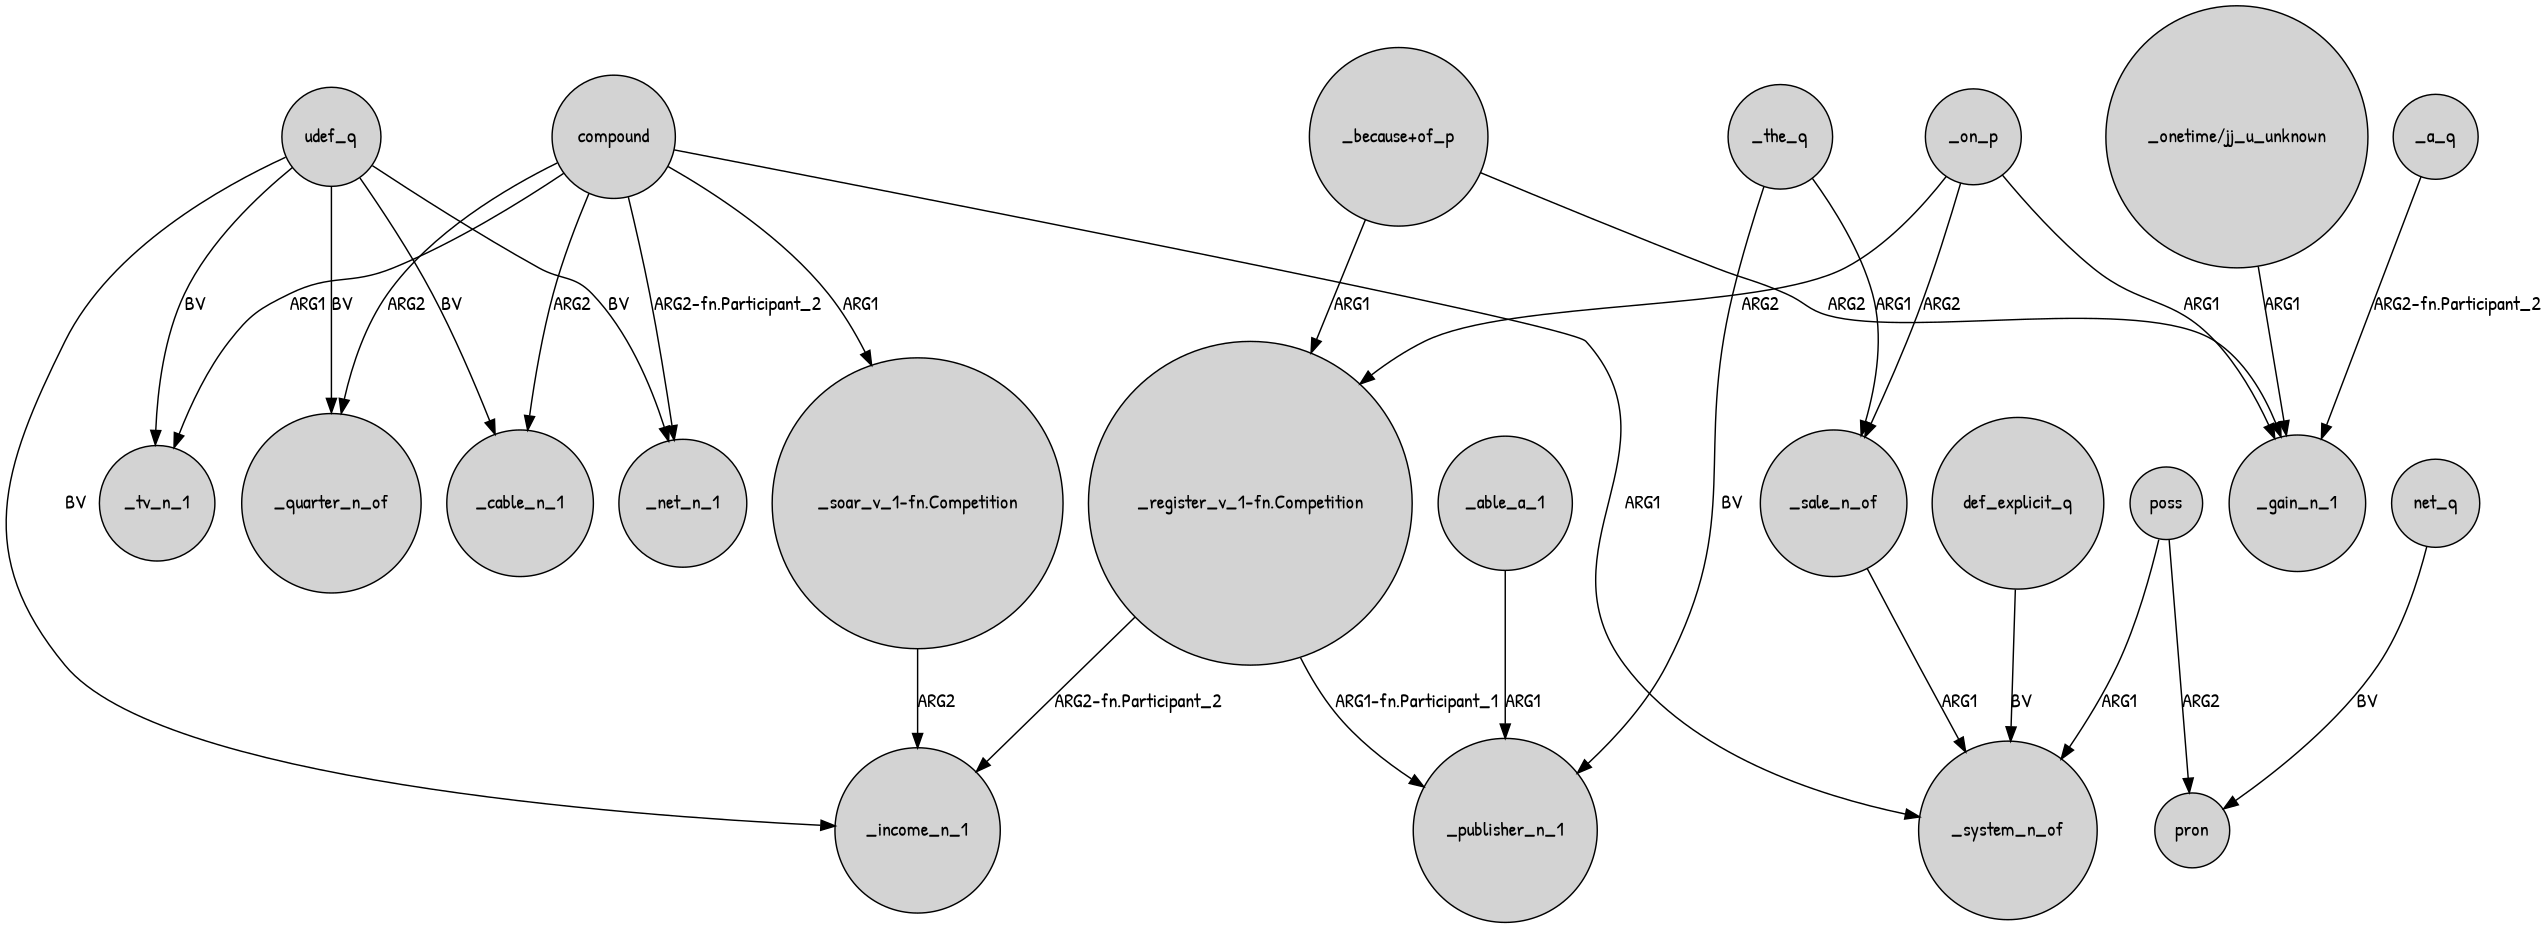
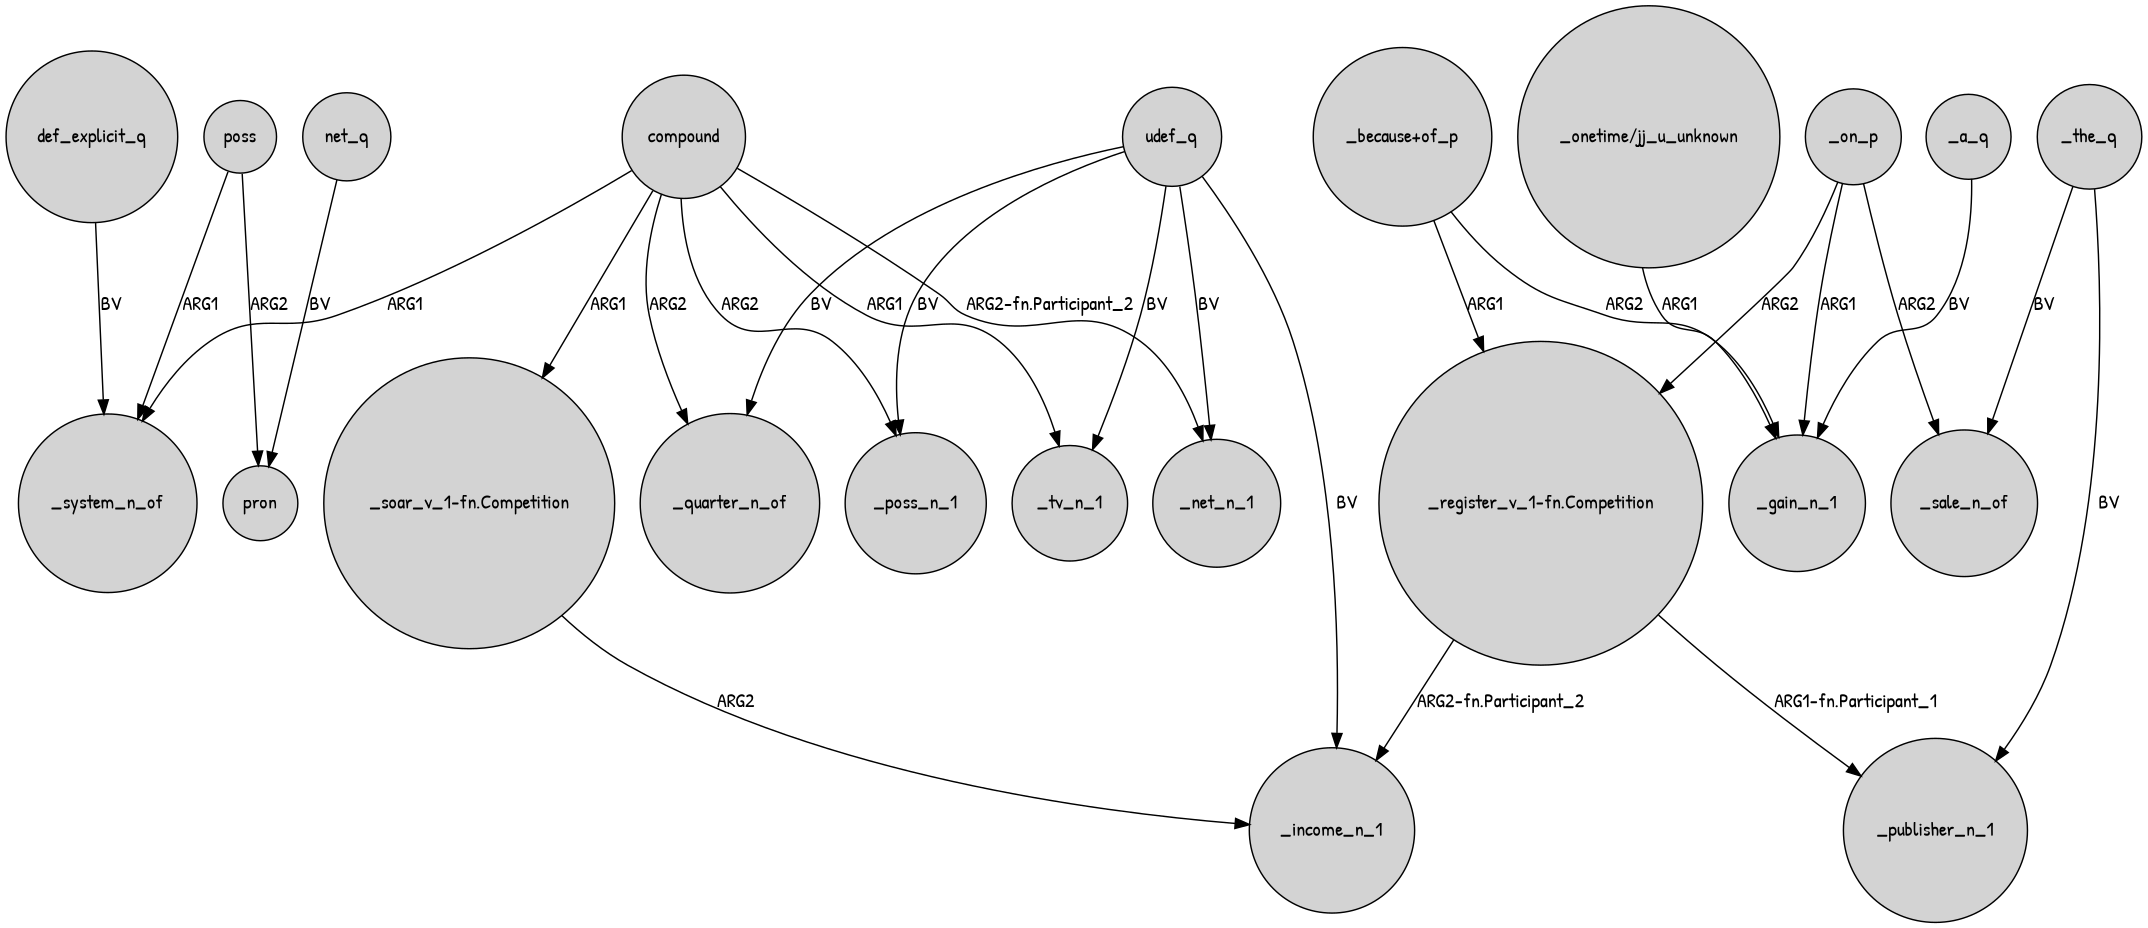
(1893, 305) -> (2044, 305)
(2458, 305) -> (1959, 305)
(520, 503) -> (916, 503)
(1505, 503) -> none
(1913, 654) -> none
